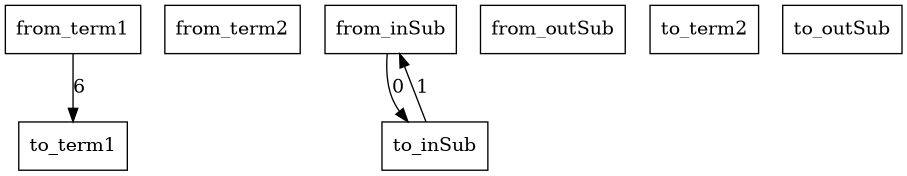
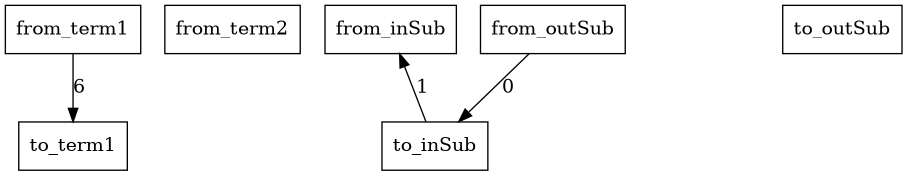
(704, 29) -> none
(388, 84) -> (499, 83)
